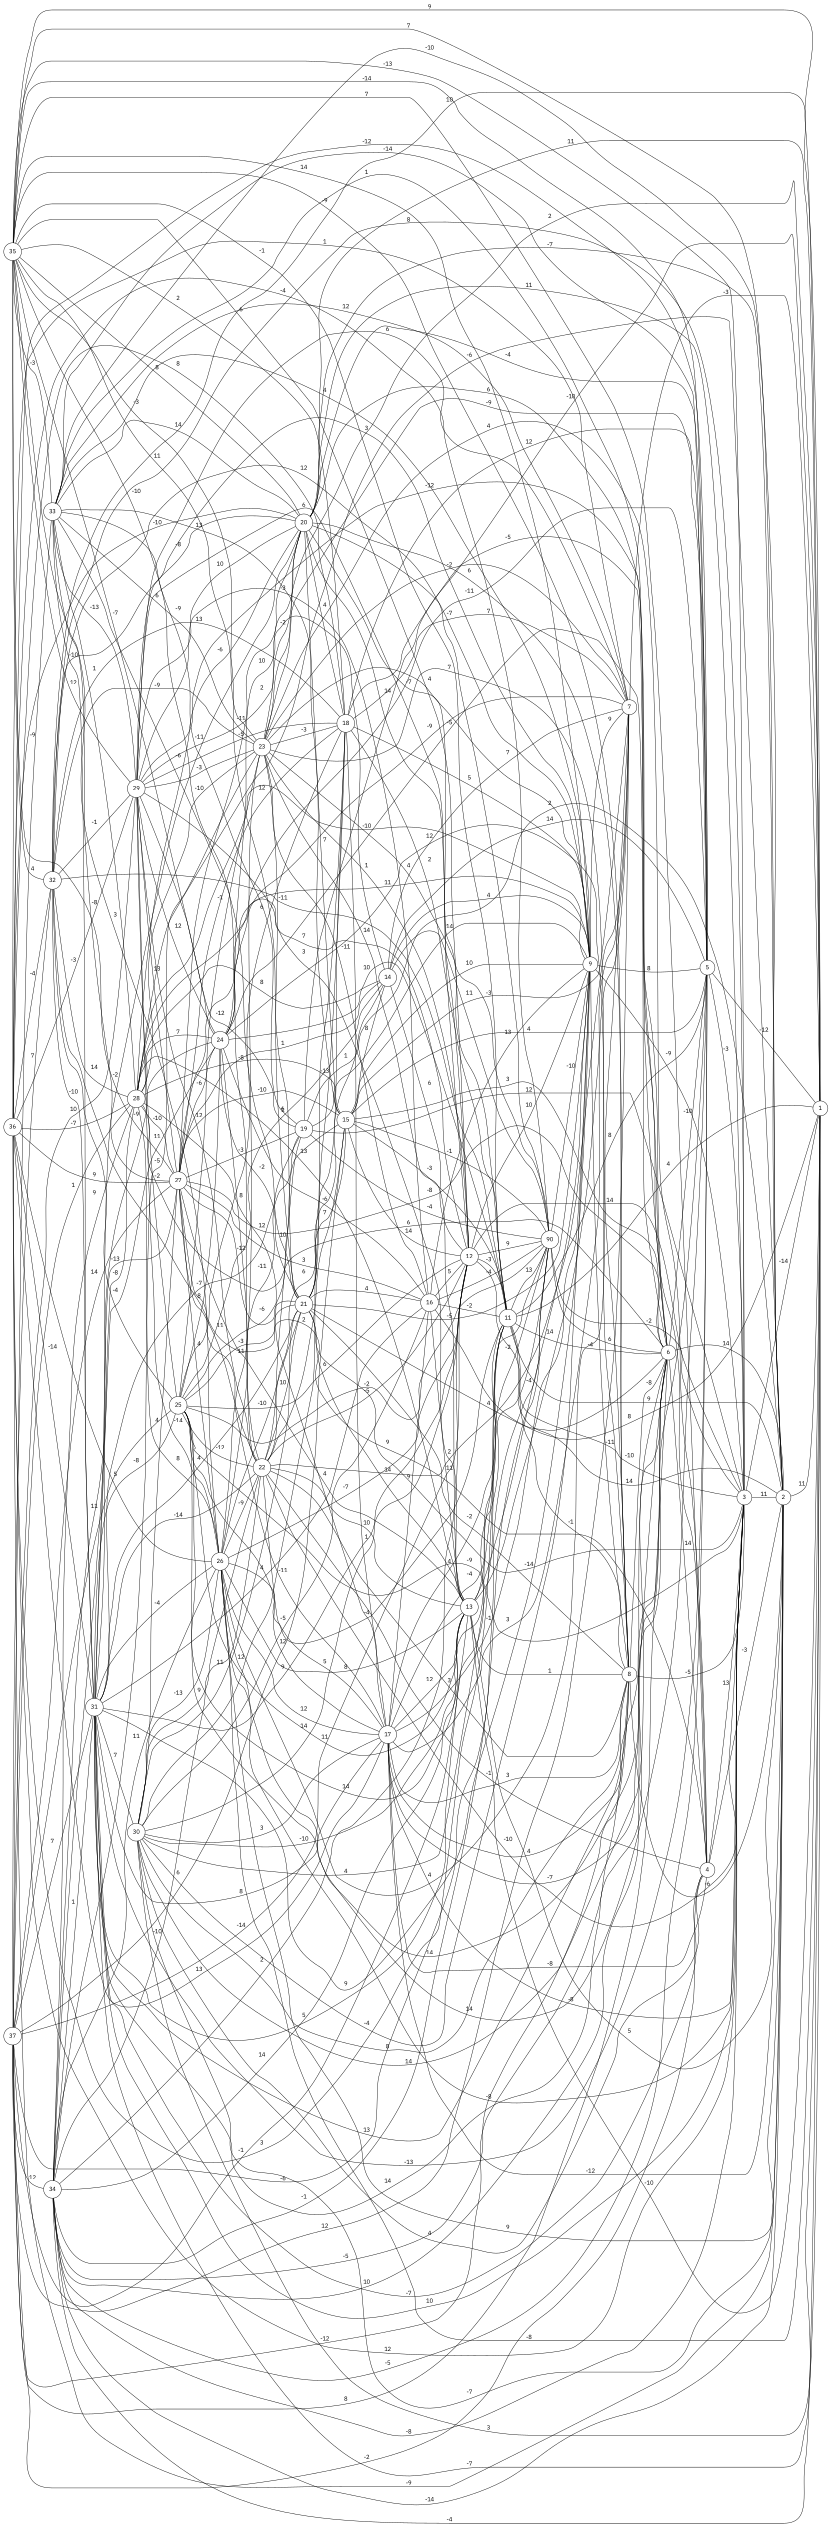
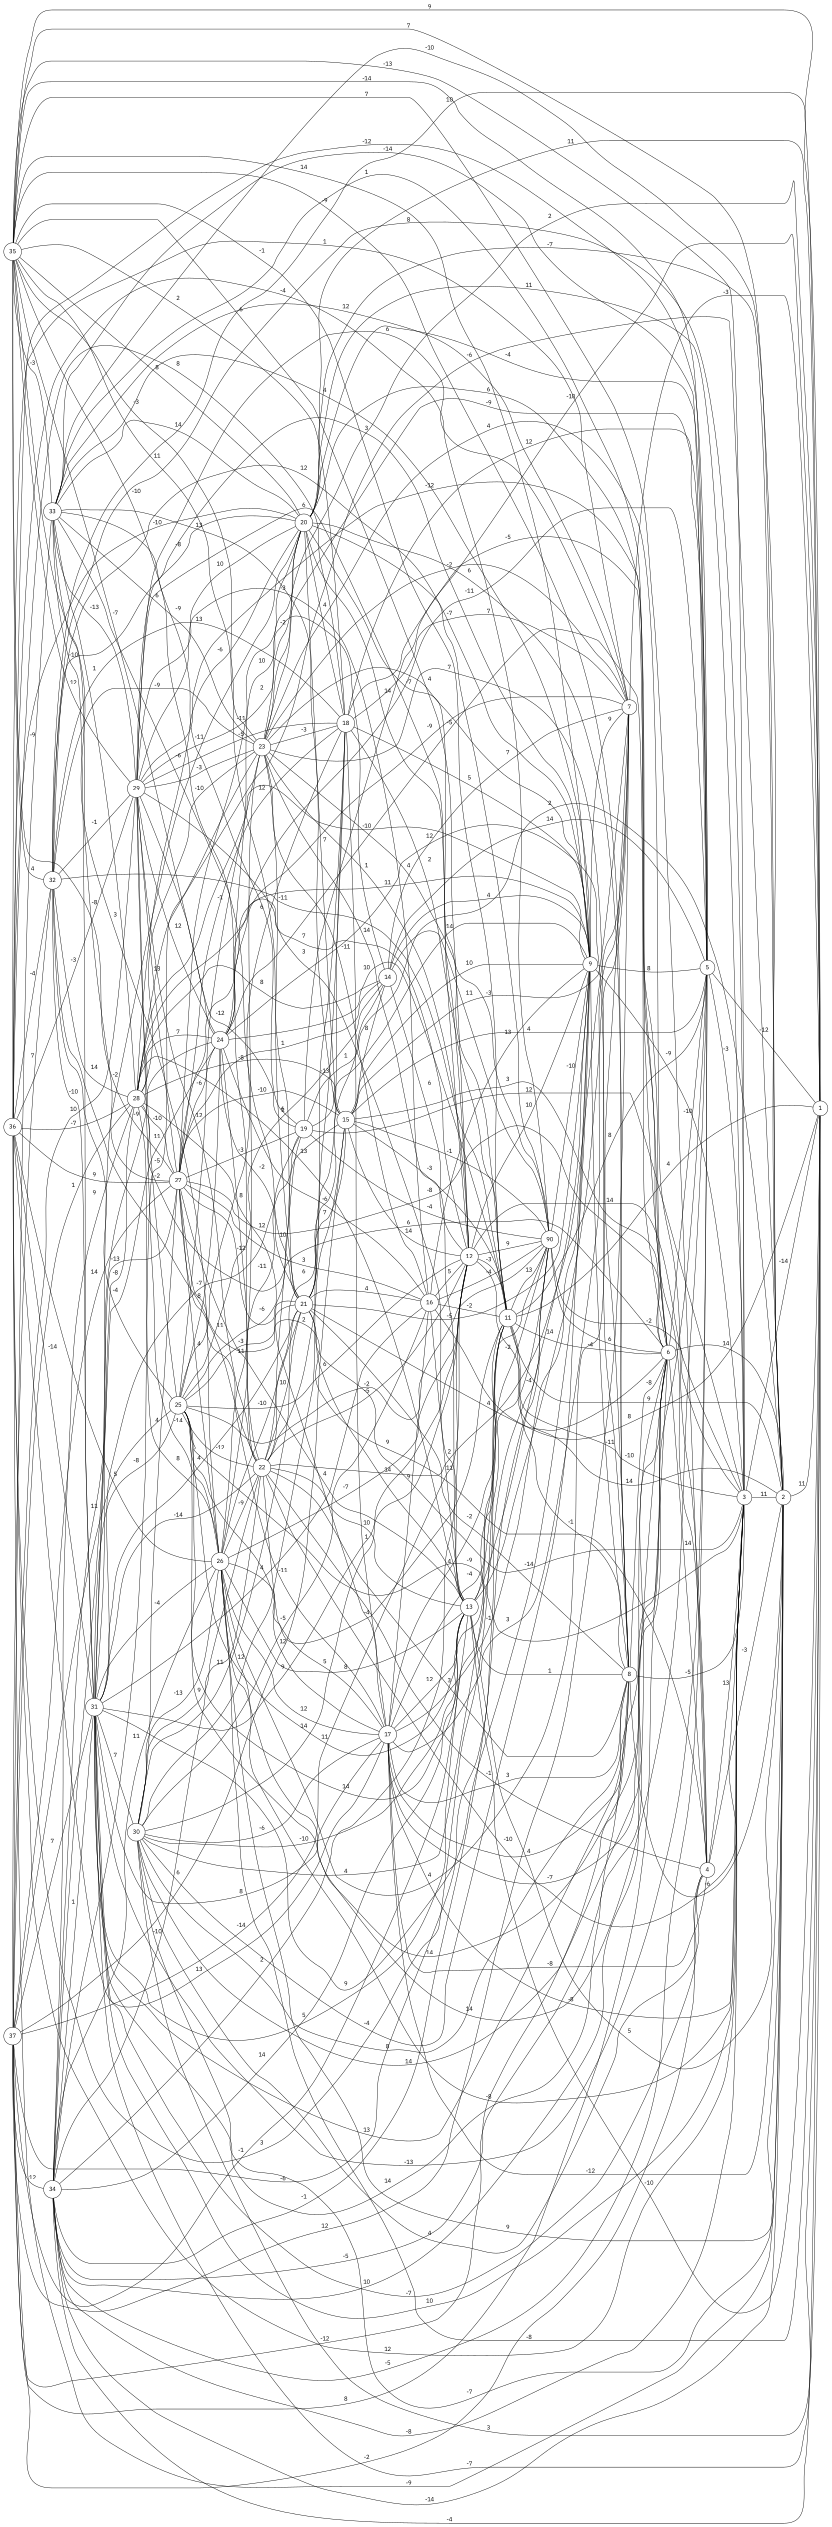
(262, 1828) -> (262, 1828)
